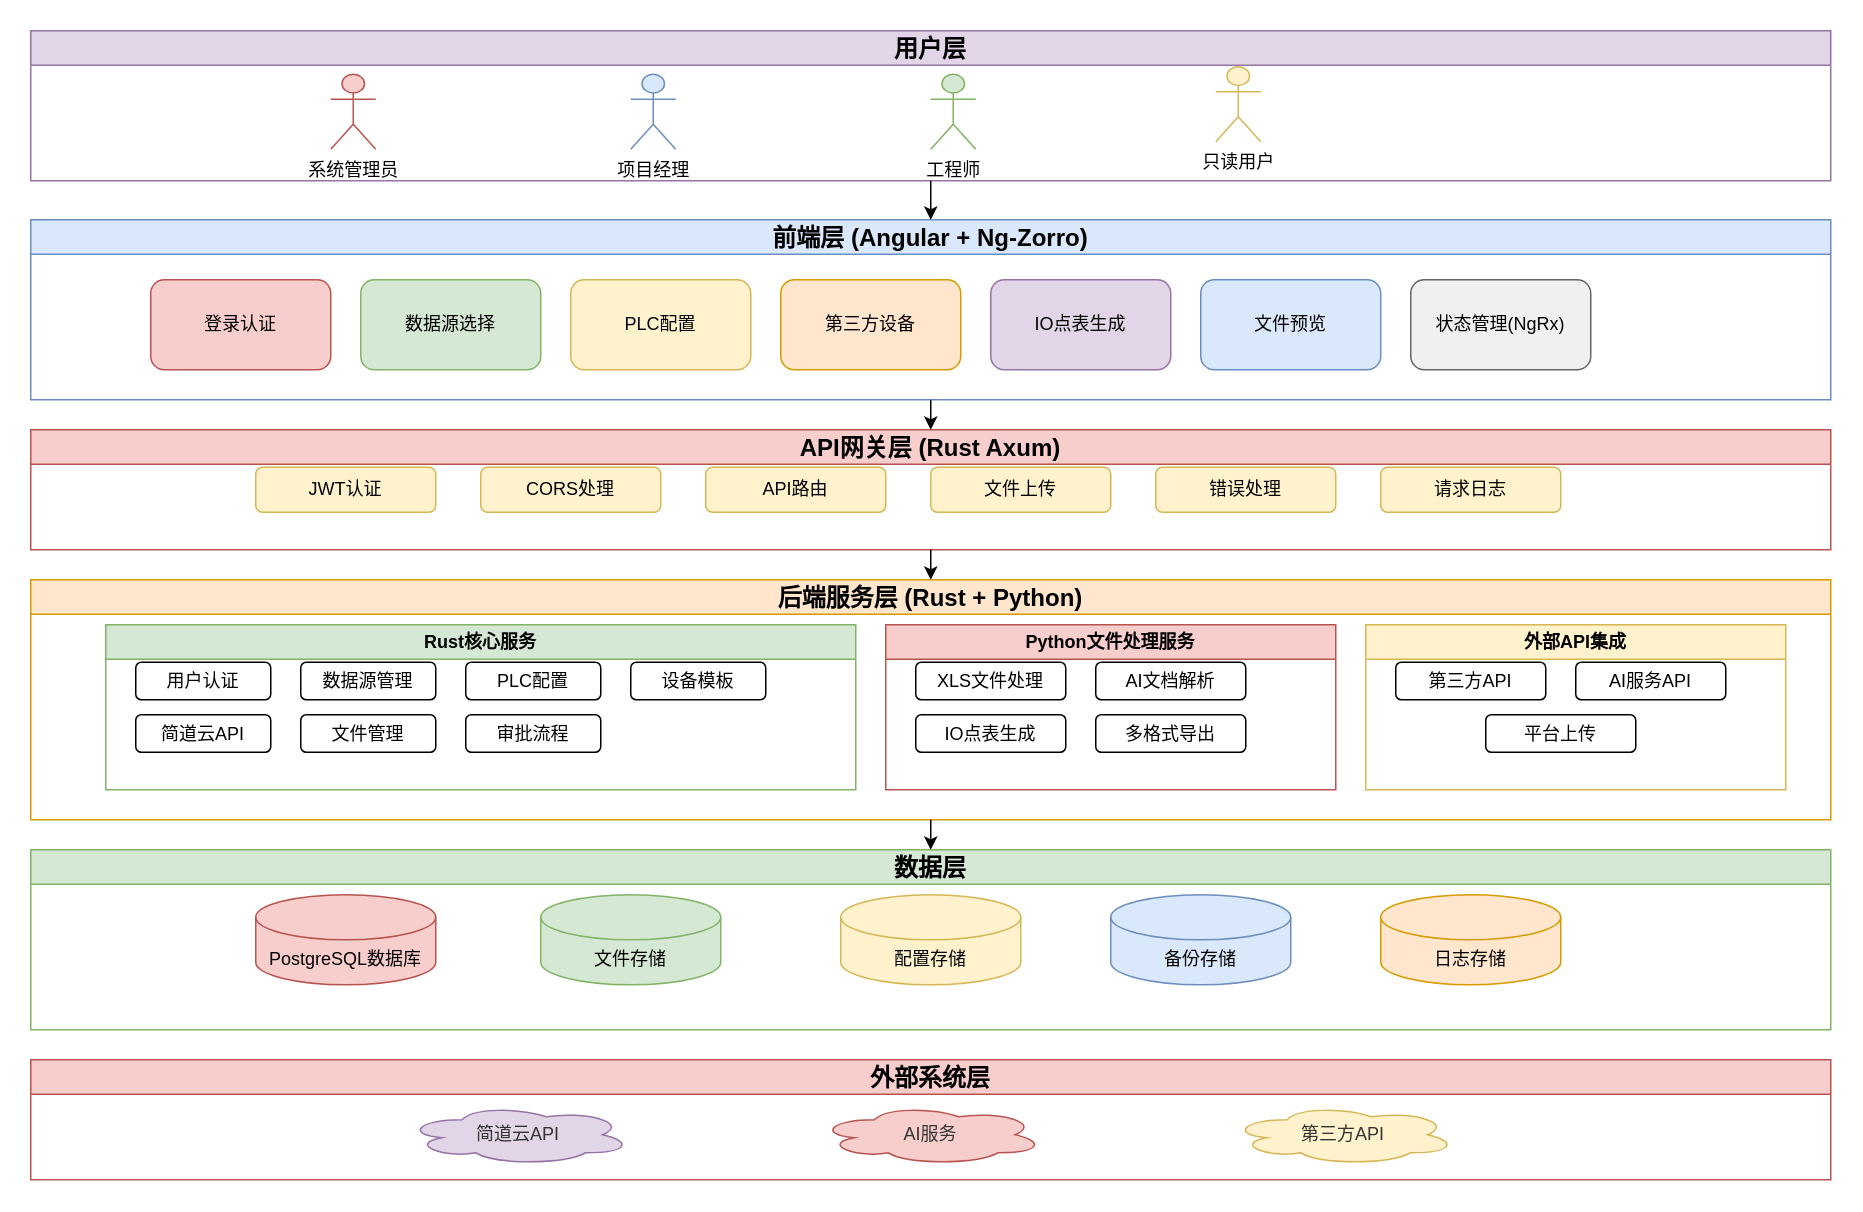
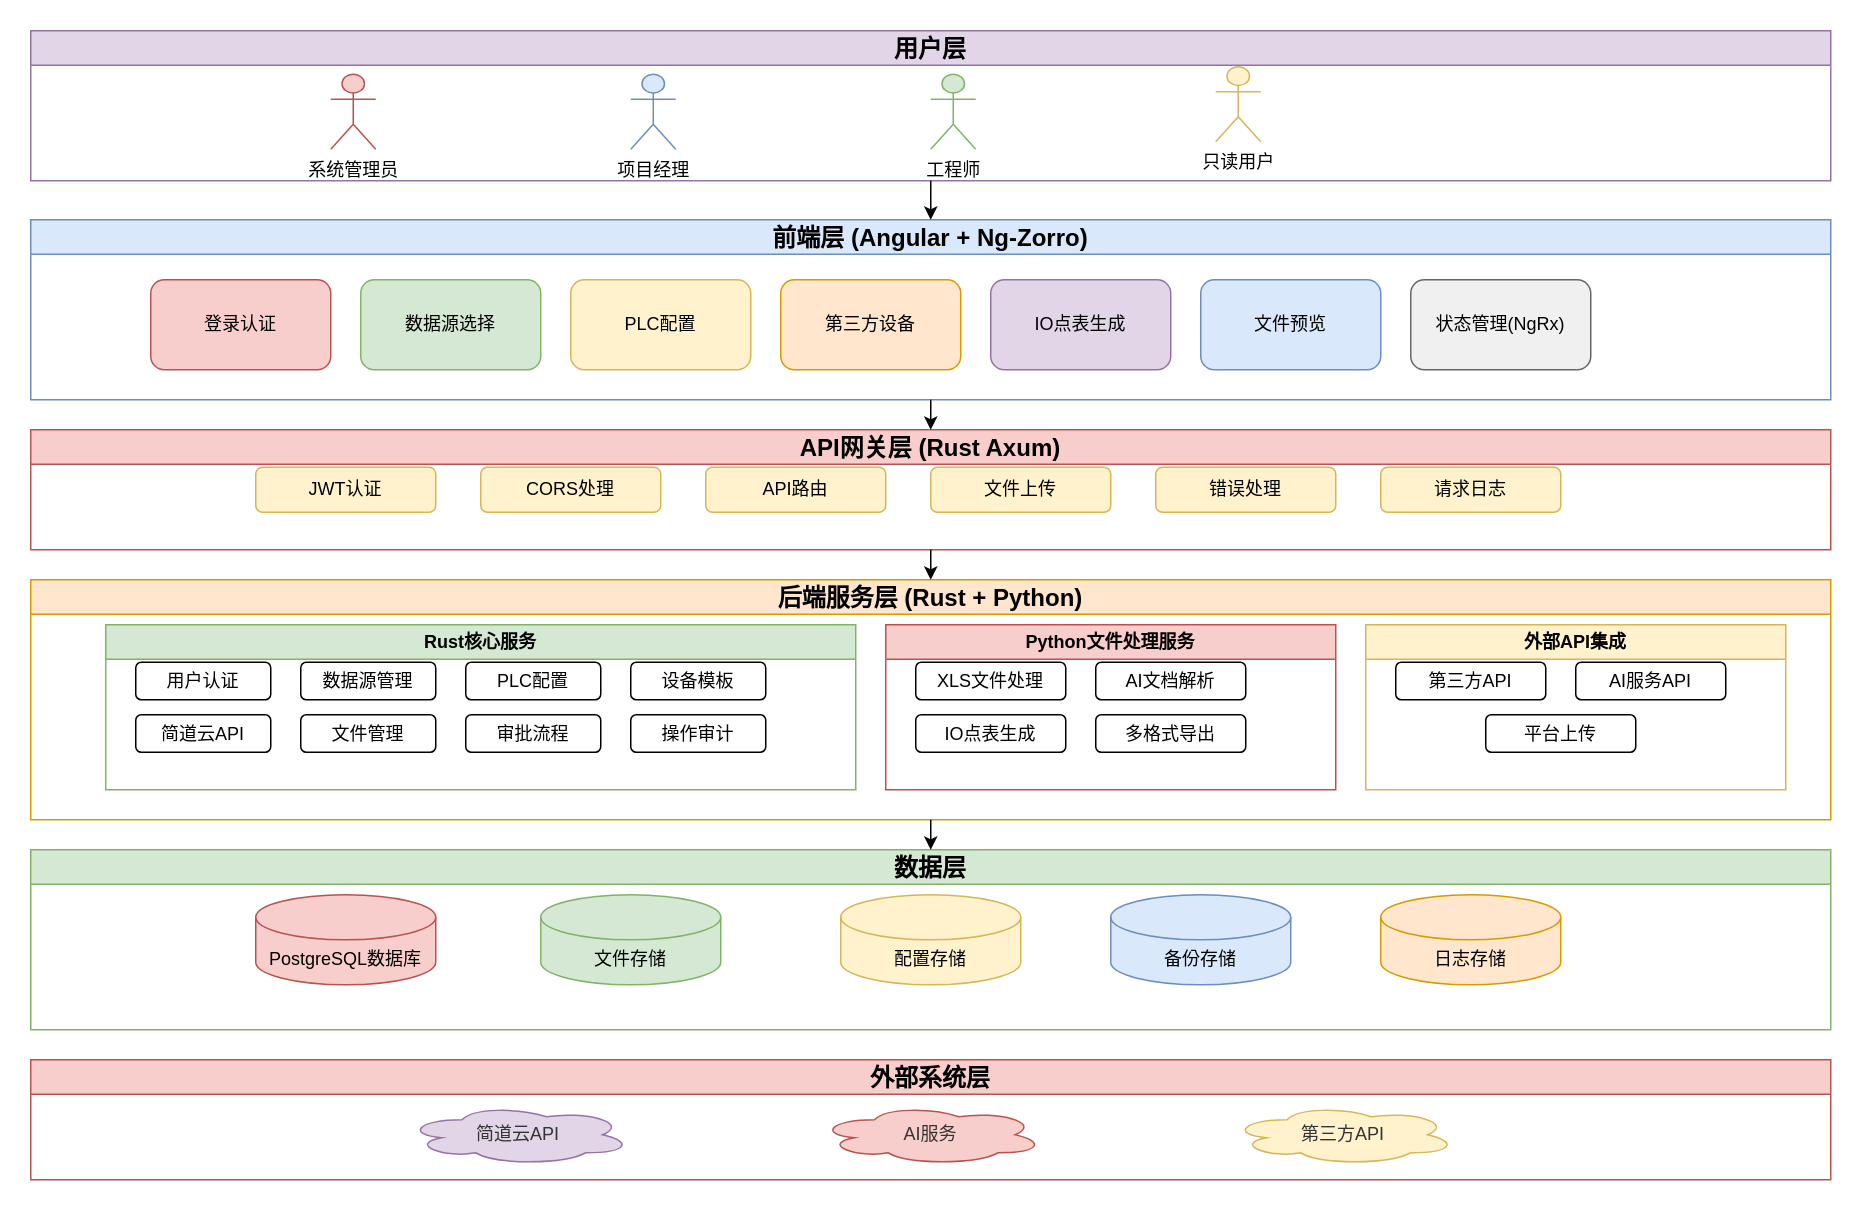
none -> (698, 734)
